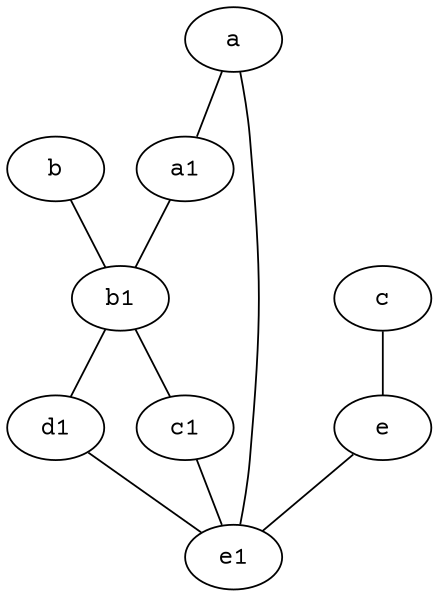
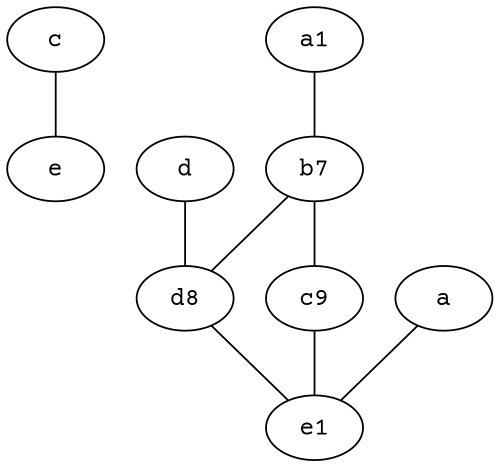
(210, 104) -> none
(56, 169) -> none
none -> (185, 169)
(120, 298) -> (315, 169)
(56, 428) -> (185, 298)
(185, 428) -> (315, 298)
(308, 493) -> none
